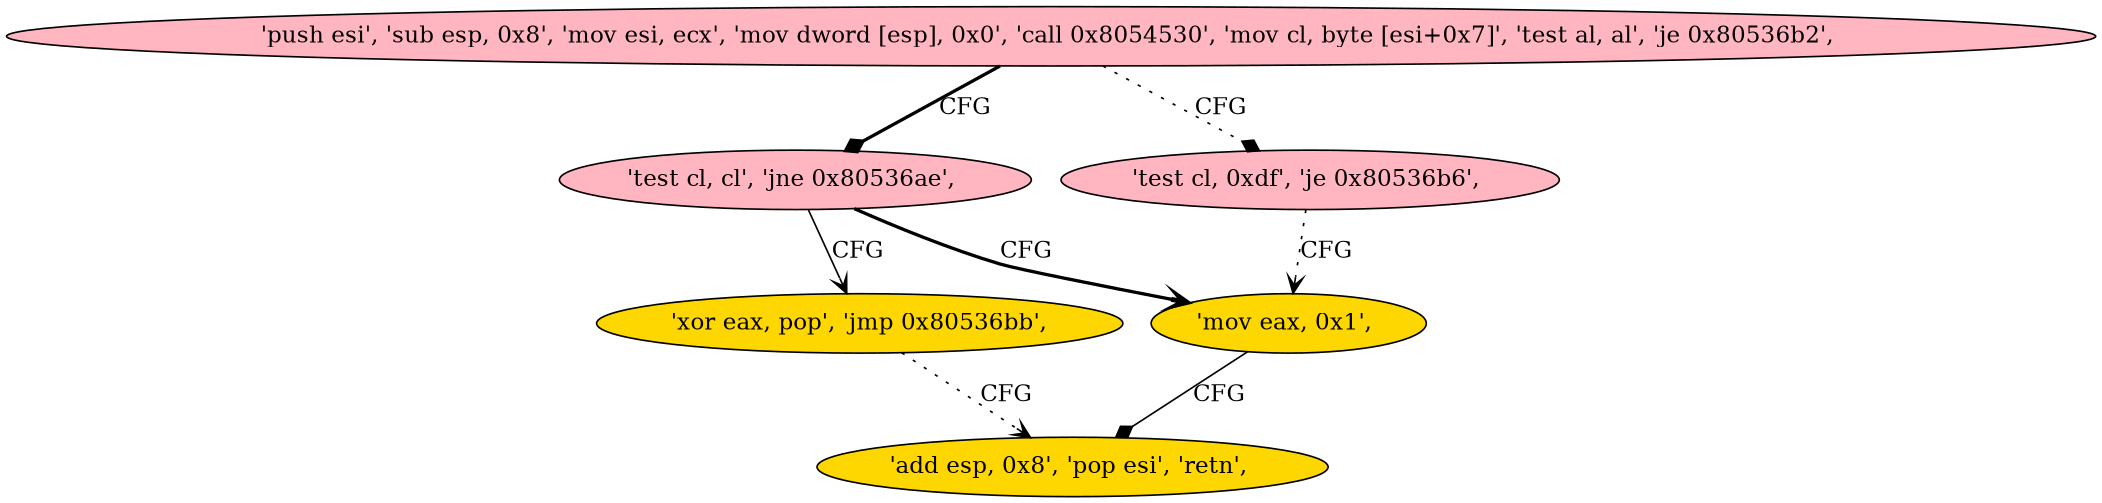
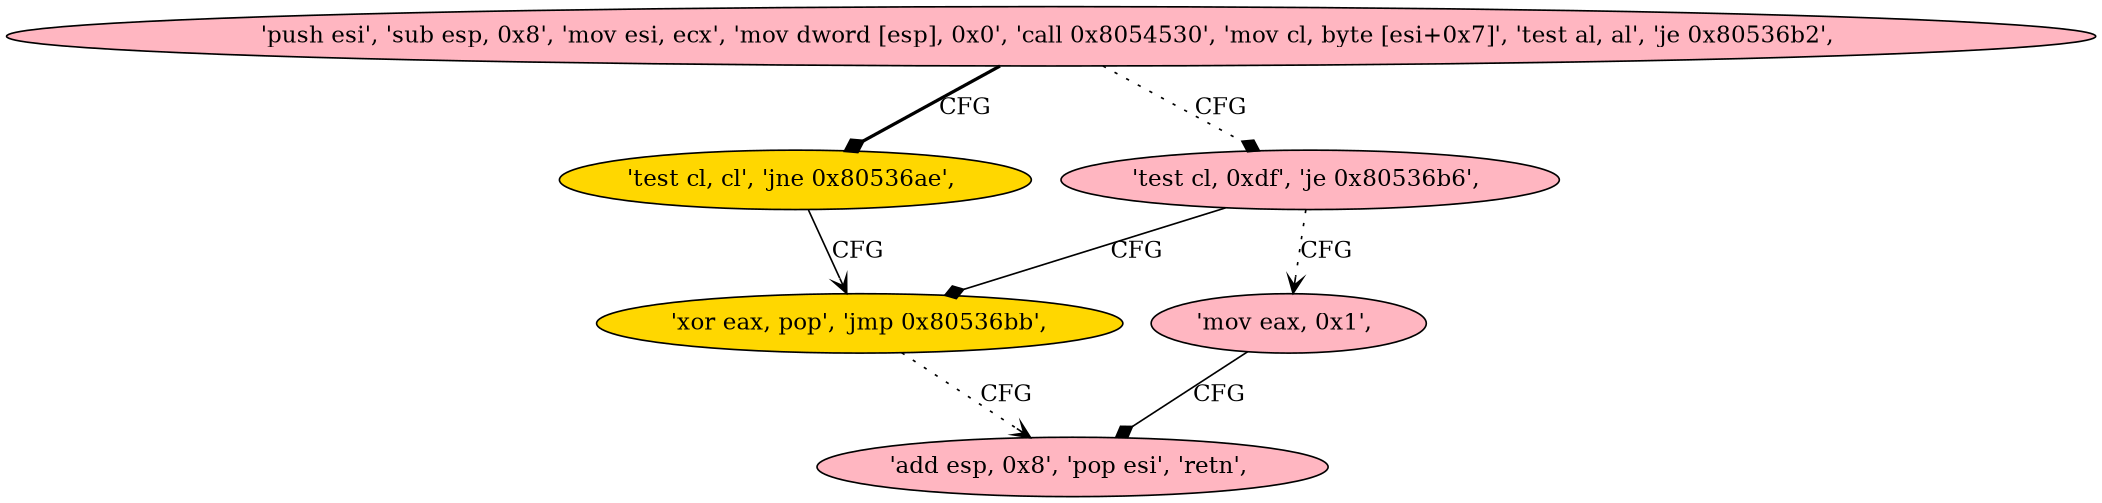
(795, 180) -> (795, 180)
none -> (1095, 249)
(1010, 267) -> none
(1289, 323) -> (1289, 323)
(1073, 467) -> (1073, 467)
